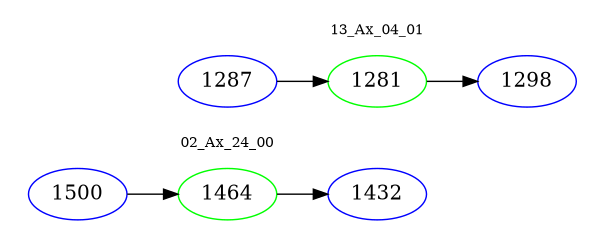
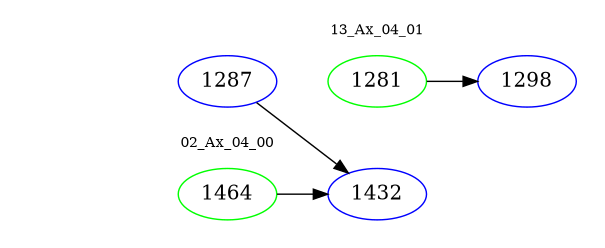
(295, 81) -> (305, 139)
(228, 143) -> (228, 143)
(78, 194) -> none
